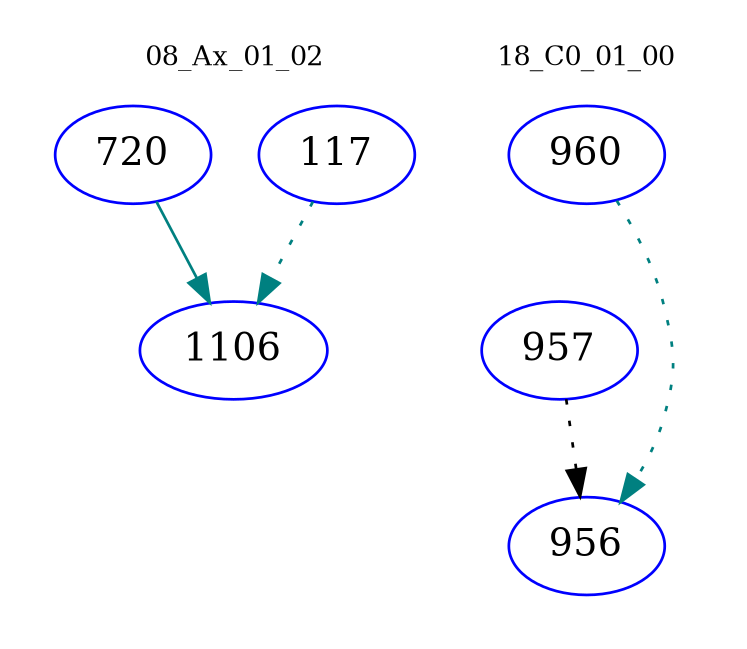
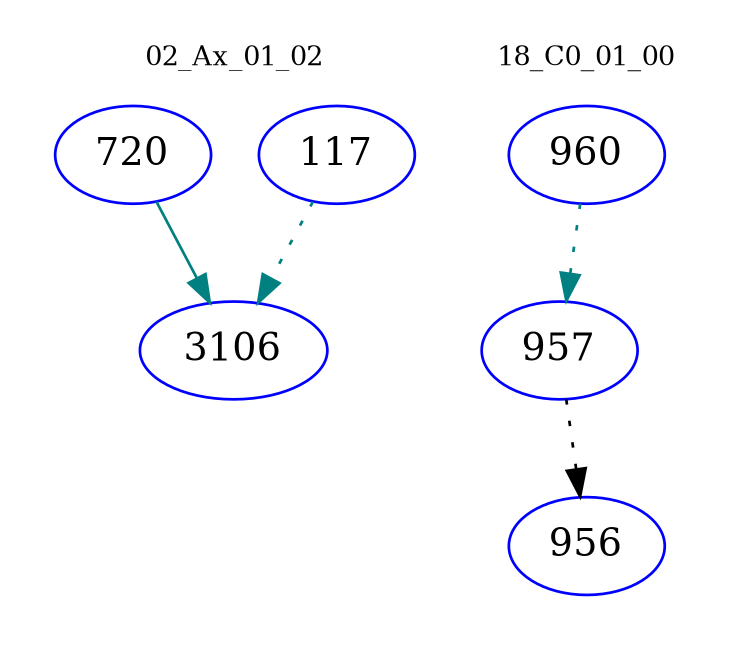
(235, 58) -> (235, 58)
(671, 338) -> (575, 239)
(234, 350) -> (234, 350)
